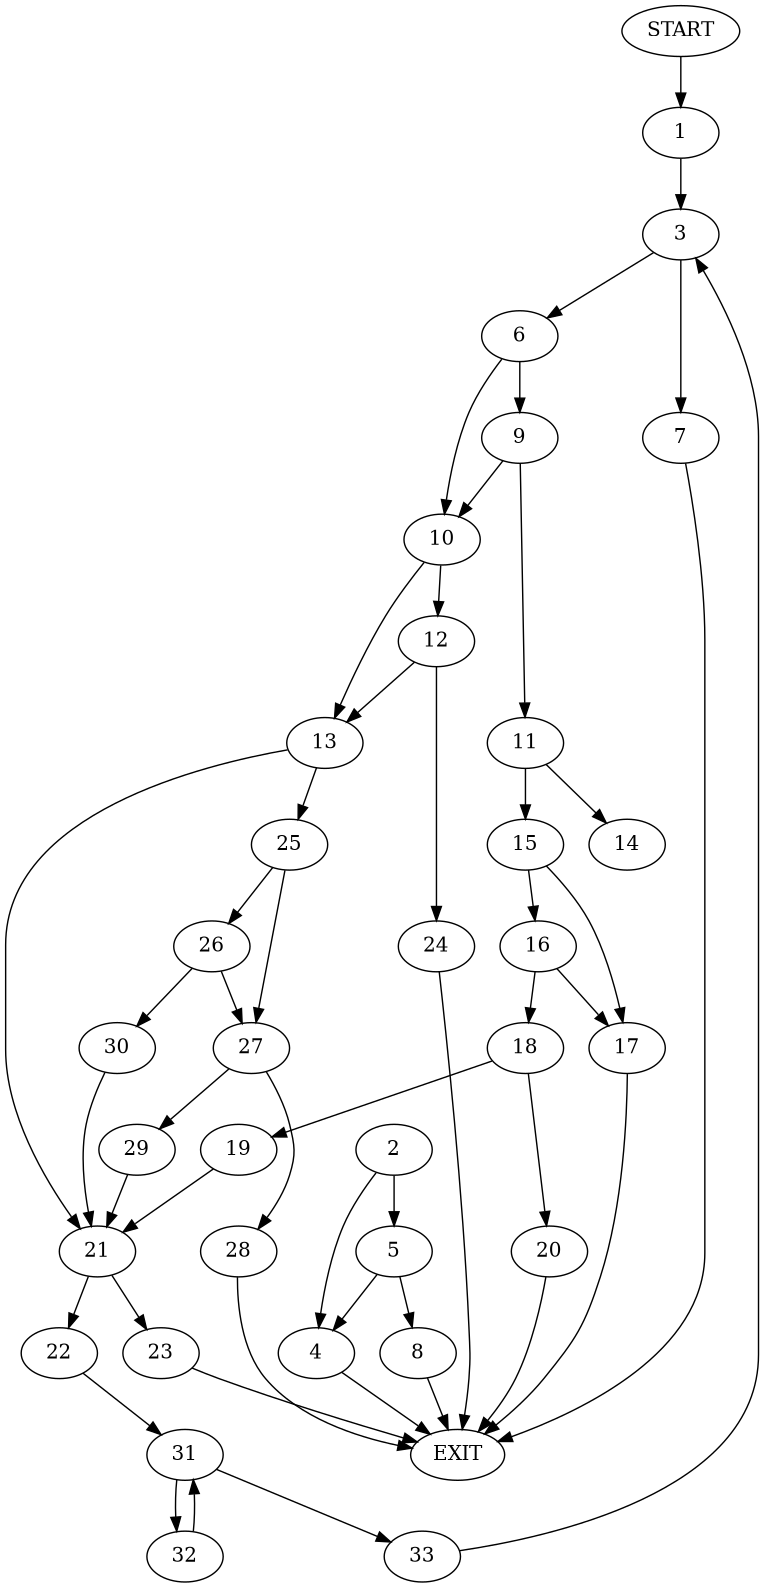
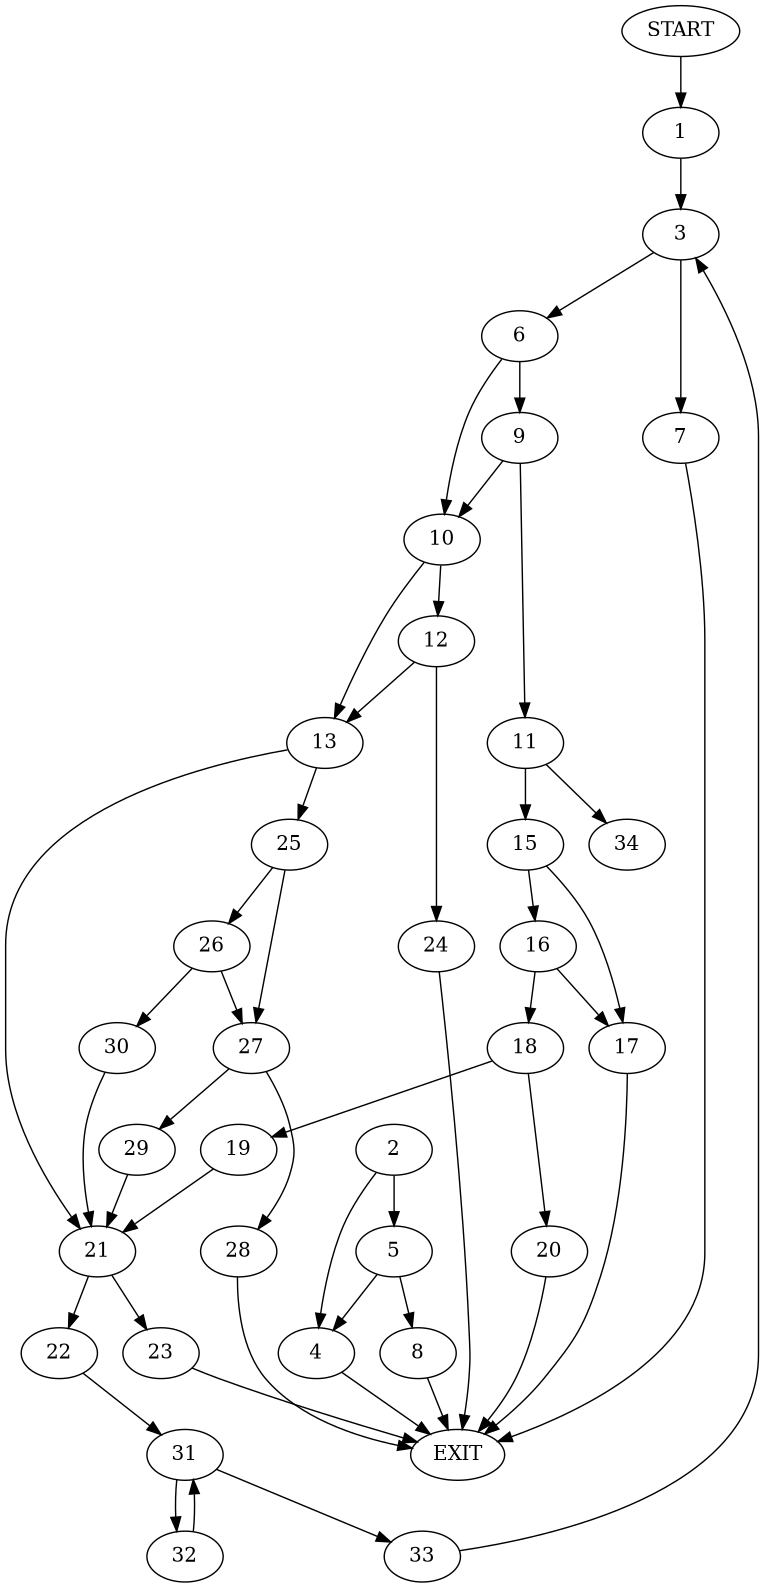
(627, 845) -> (627, 845)
